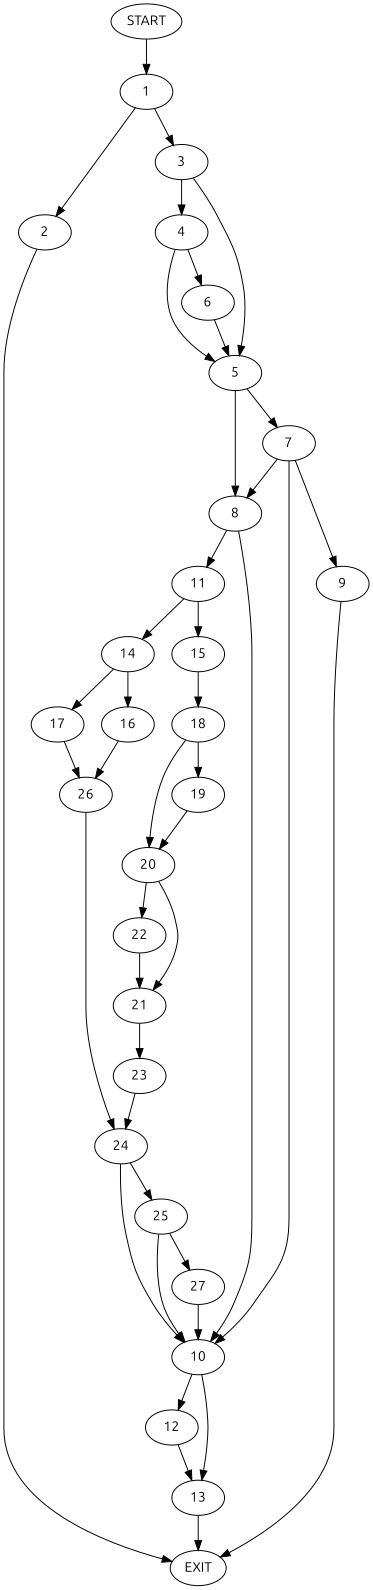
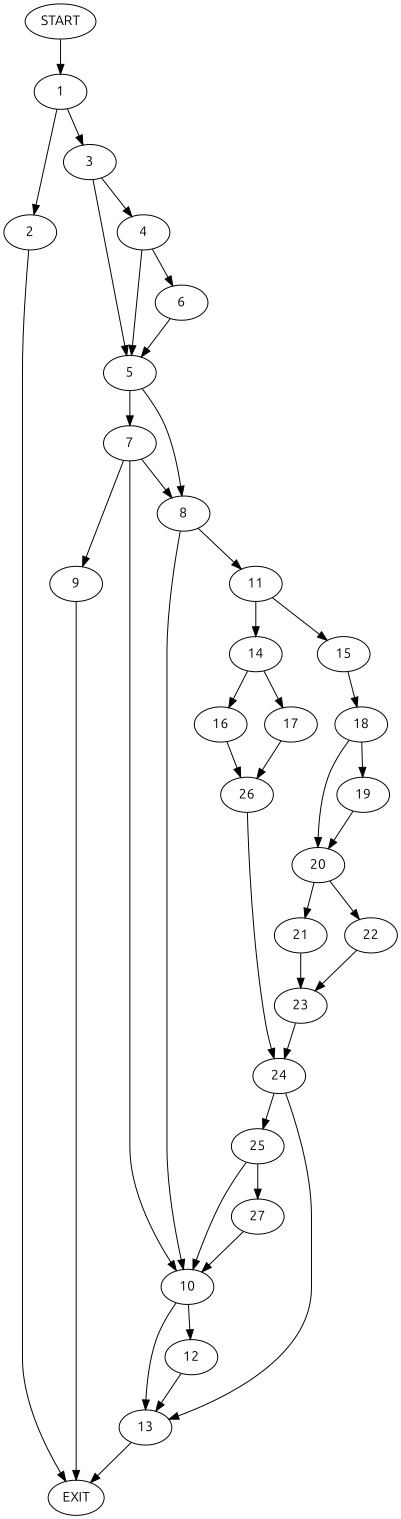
(140, 966) -> (339, 967)
(131, 1256) -> (311, 1287)
